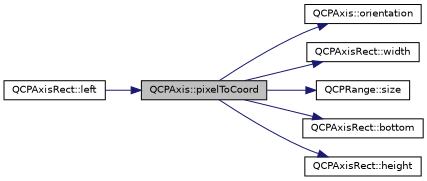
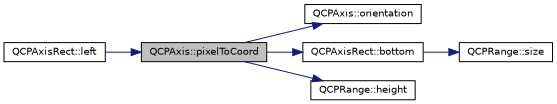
(363, 52) -> none
(286, 90) -> (436, 52)
(363, 166) -> (363, 90)
